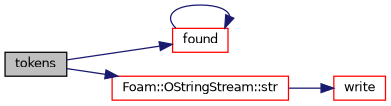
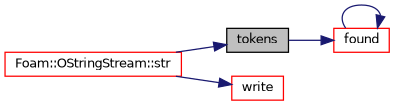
(86, 71) -> (195, 49)
